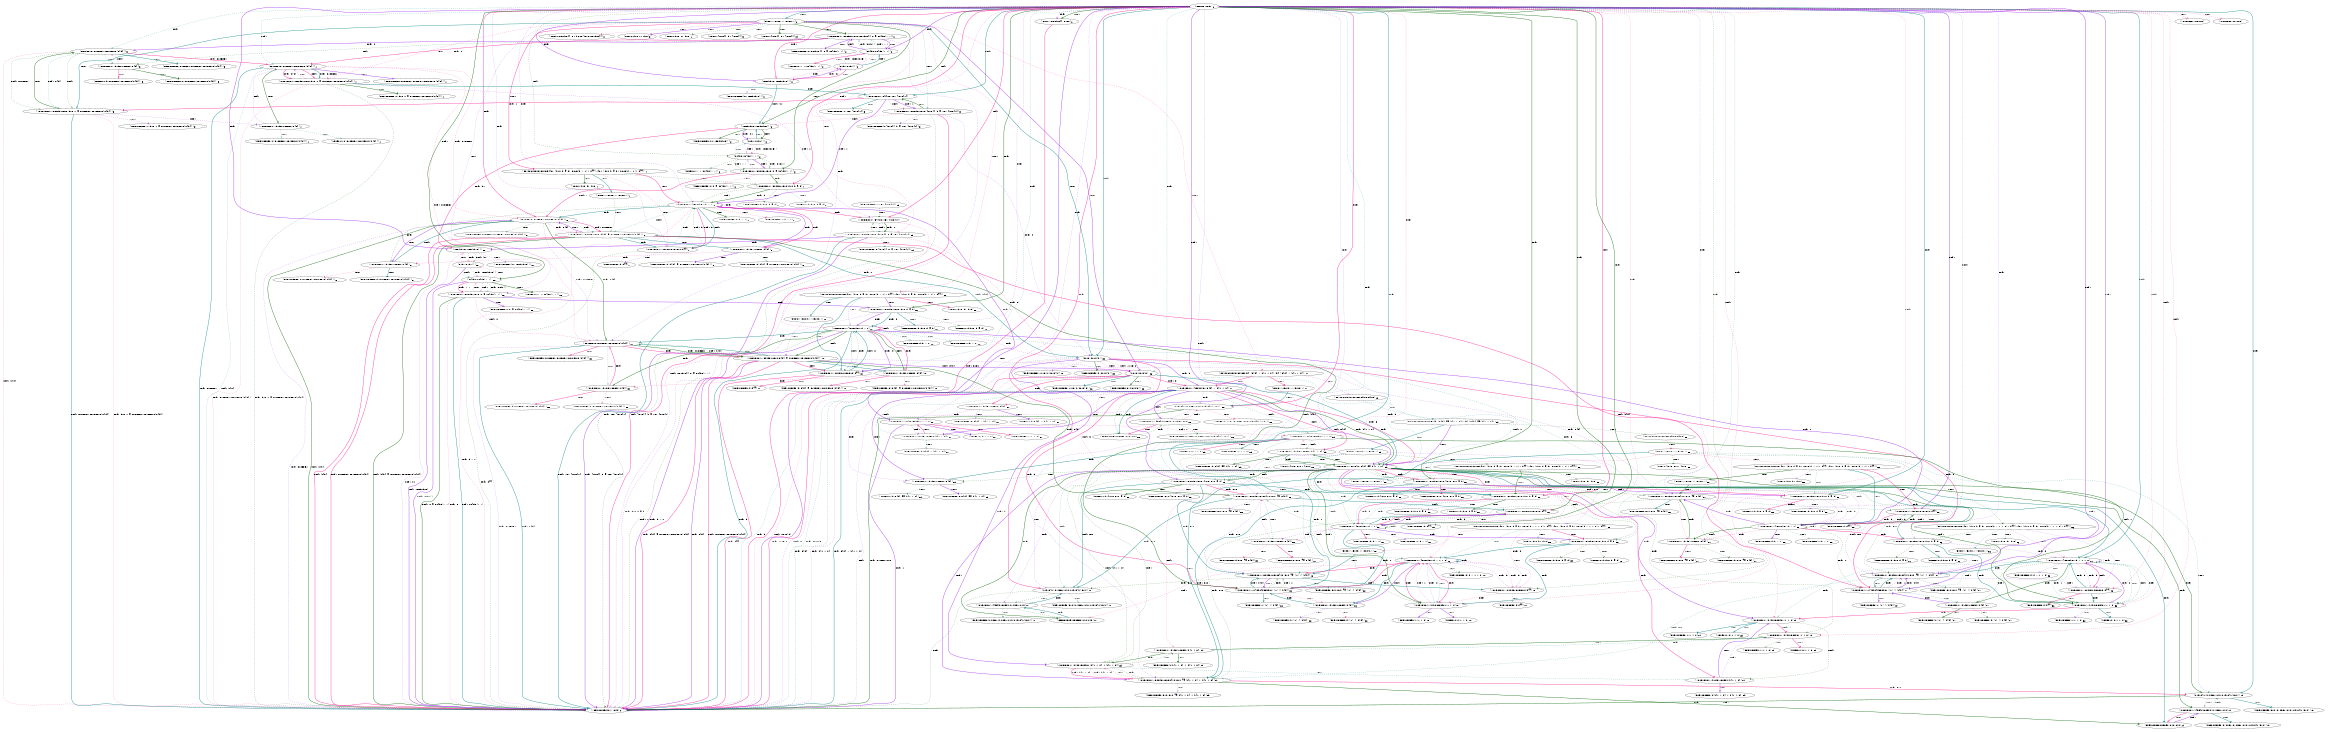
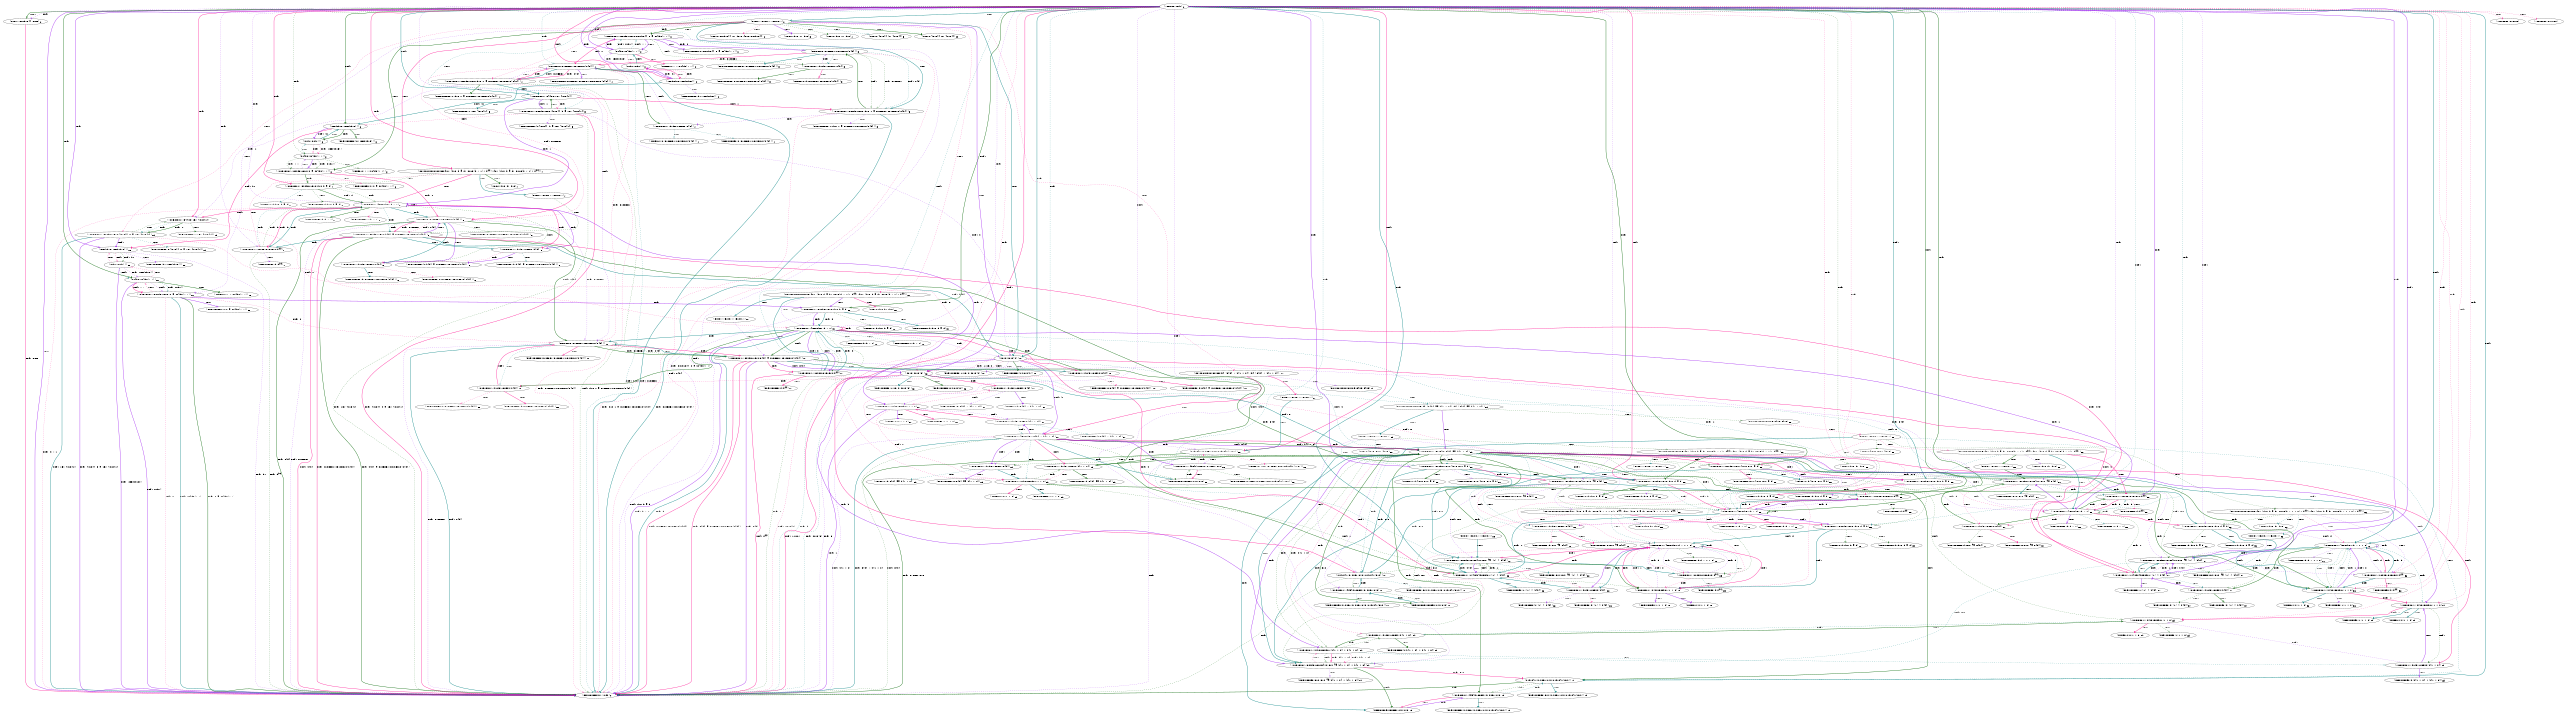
(879, 212) -> (193, 227)
(1166, 382) -> none
